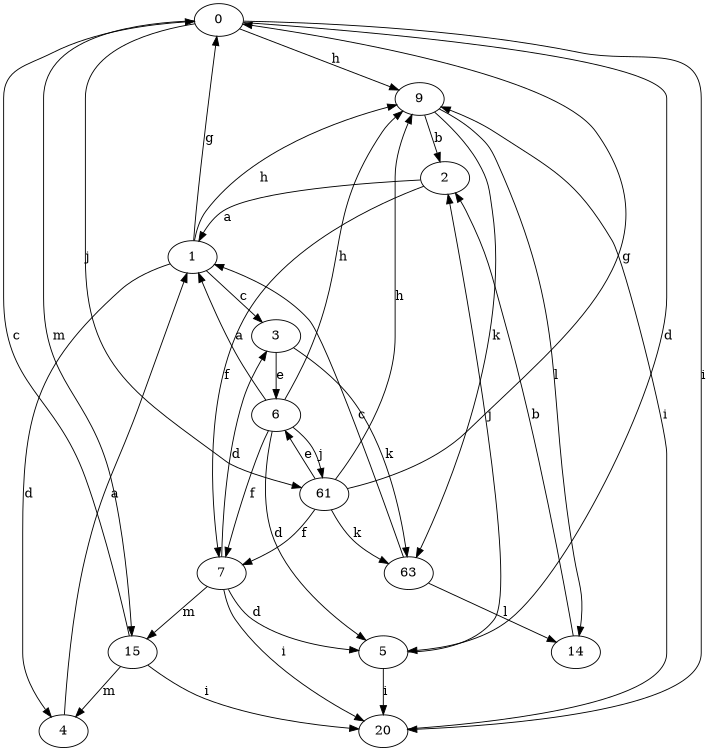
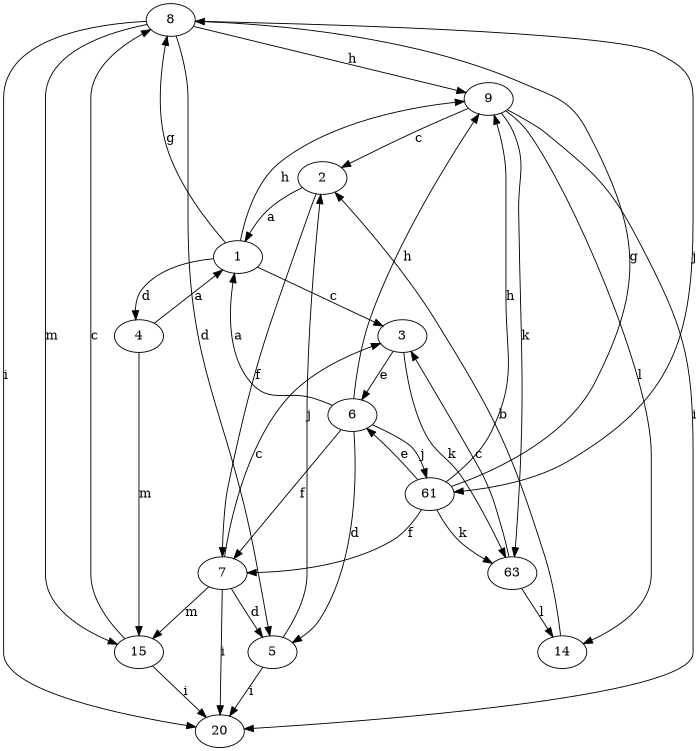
(219, 20) -> (171, 20)
(439, 139) -> (419, 139)
(348, 406) -> (468, 449)
(236, 455) -> (259, 455)
(667, 477) -> (693, 574)
(101, 688) -> (139, 490)
